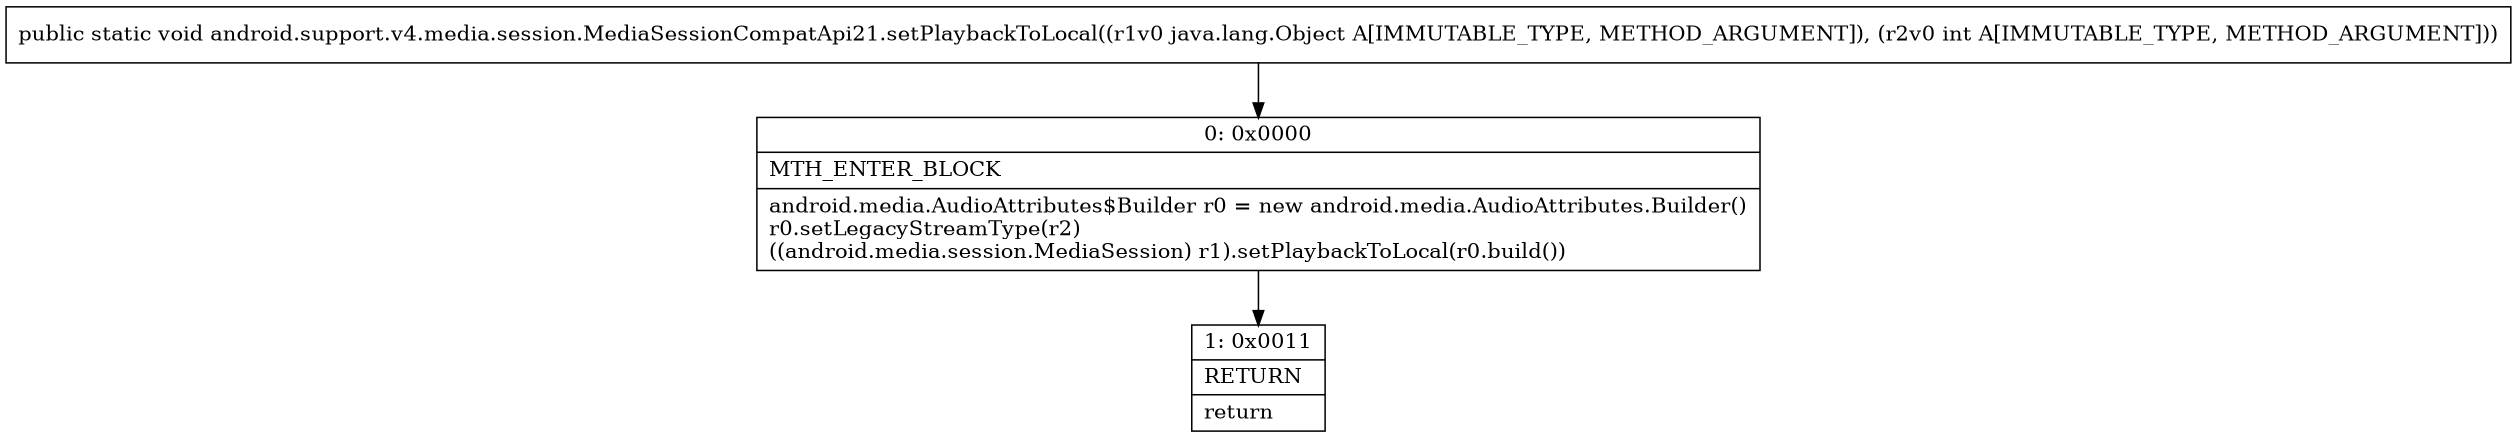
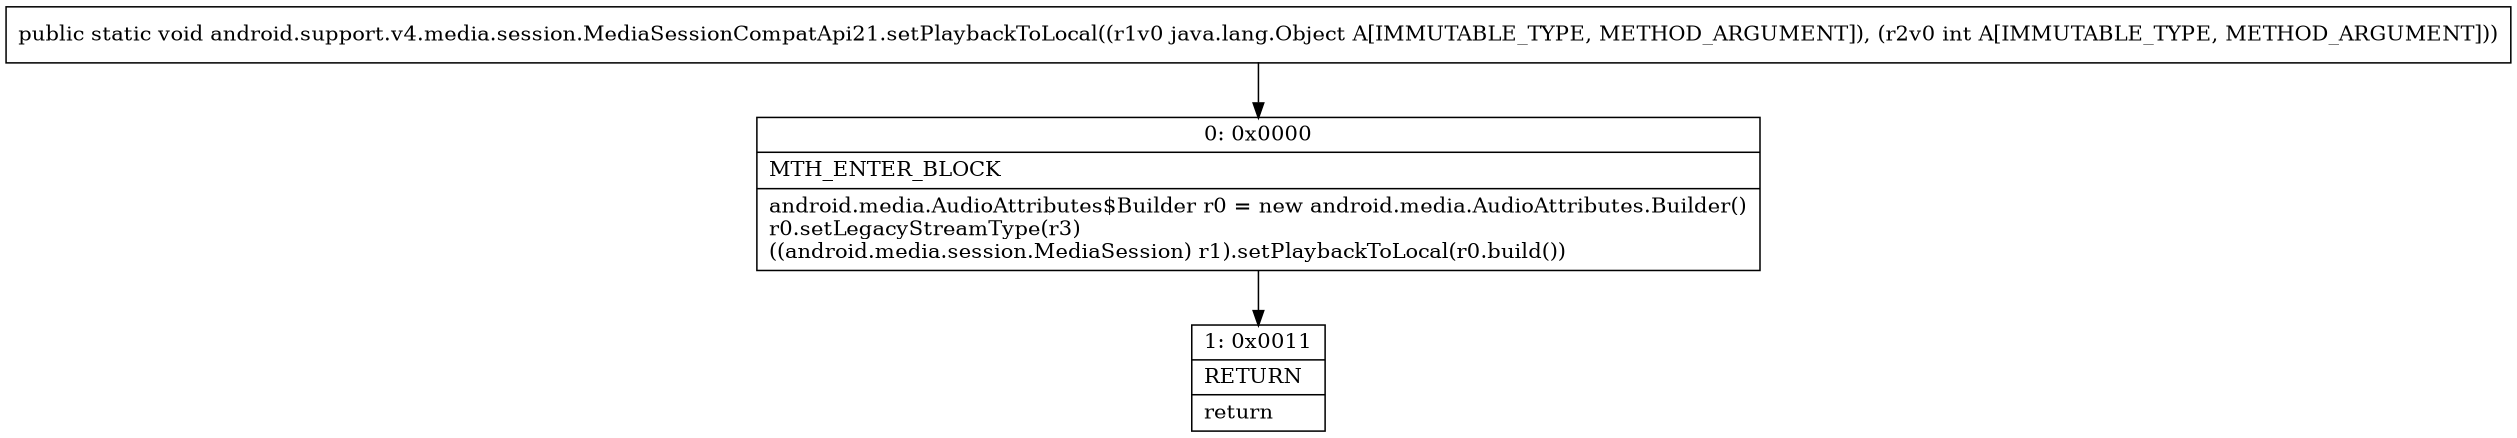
(925, 229) -> (925, 229)
